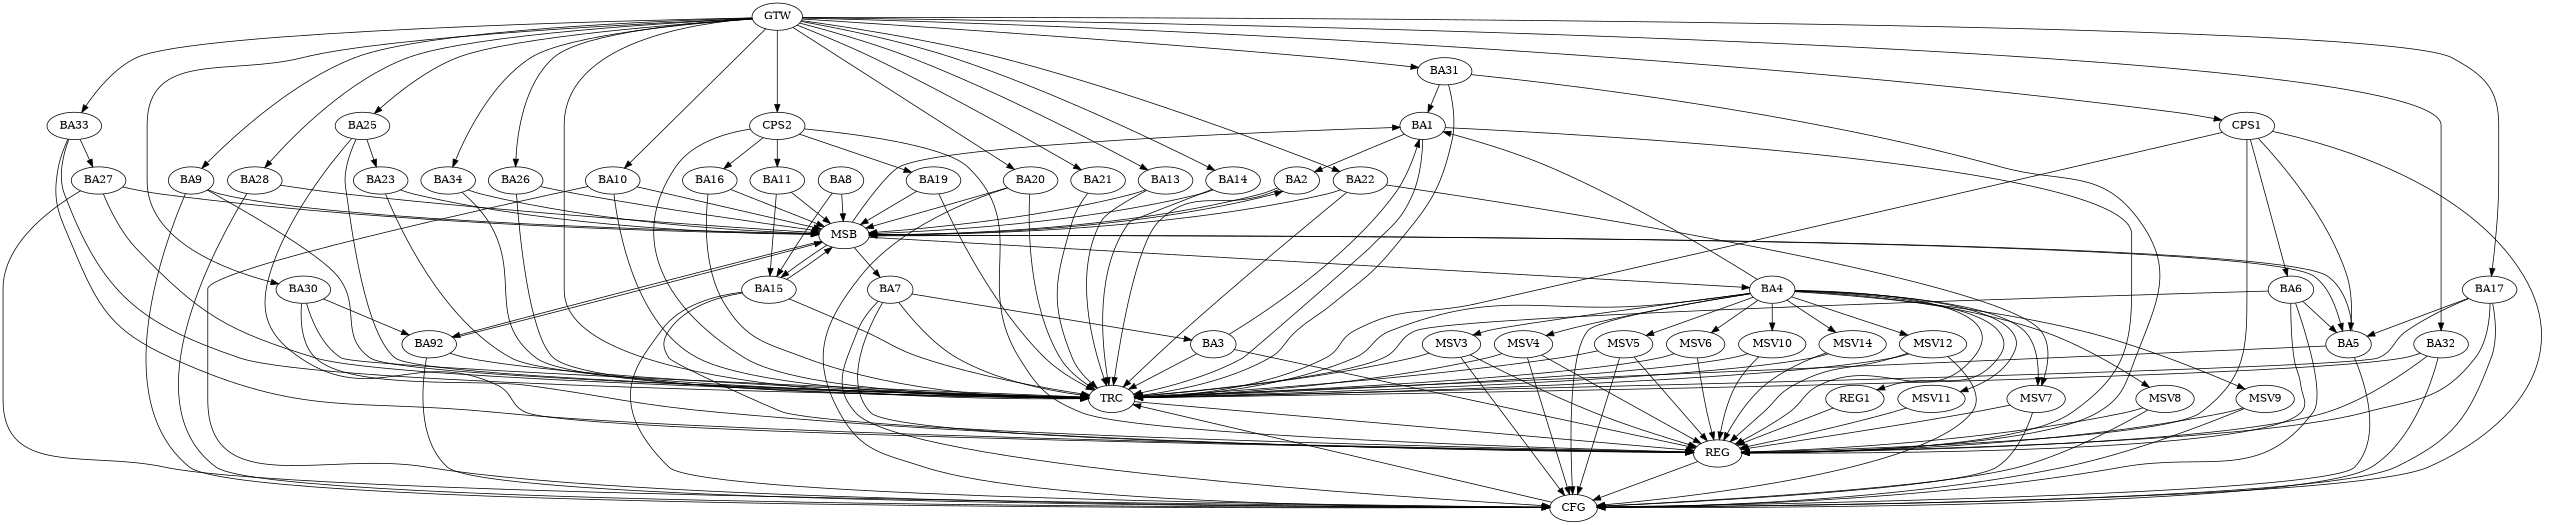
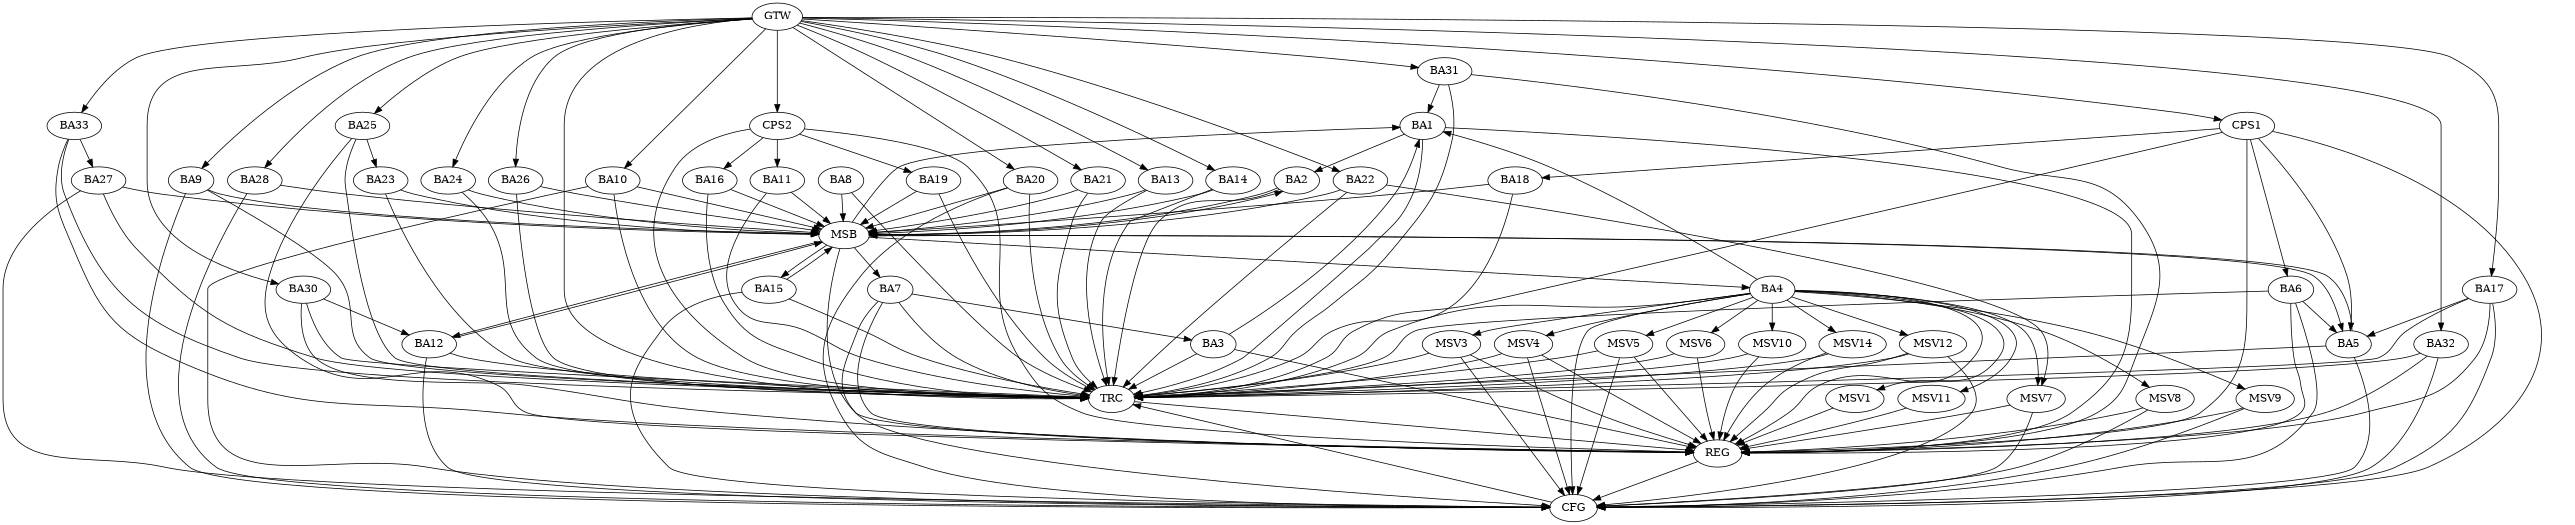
(448, 180) -> (448, 180)
none -> (1515, 180)
none -> (978, 214)
(773, 239) -> (843, 350)
(799, 241) -> (964, 309)
(429, 344) -> (429, 344)
(1855, 399) -> (1855, 399)
(1114, 436) -> (1184, 441)
